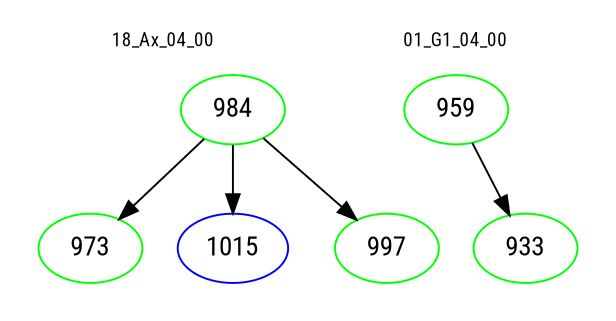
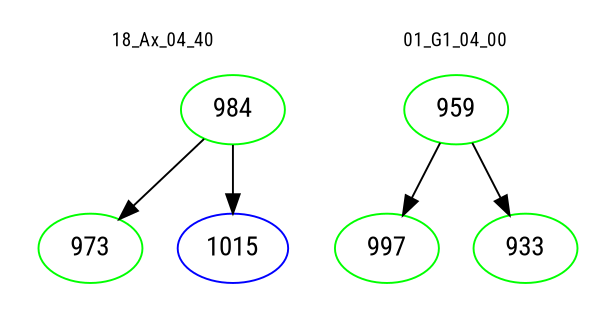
(164, 41) -> (164, 41)
(291, 162) -> (426, 170)
